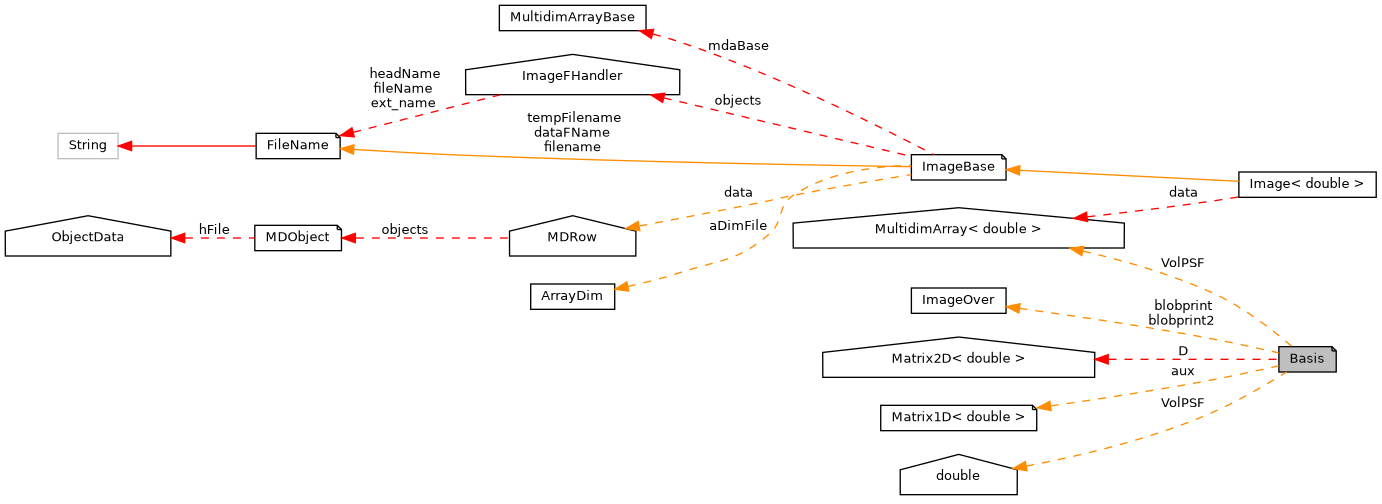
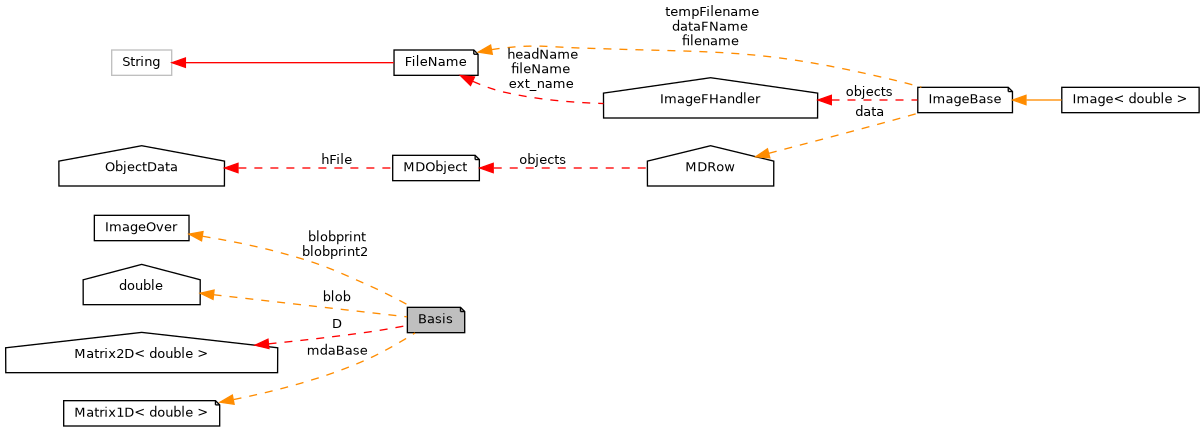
(573, 18) -> none
(633, 161) -> (708, 52)
(959, 230) -> none
(573, 297) -> none
(1182, 372) -> (335, 351)
(1182, 404) -> (335, 298)
